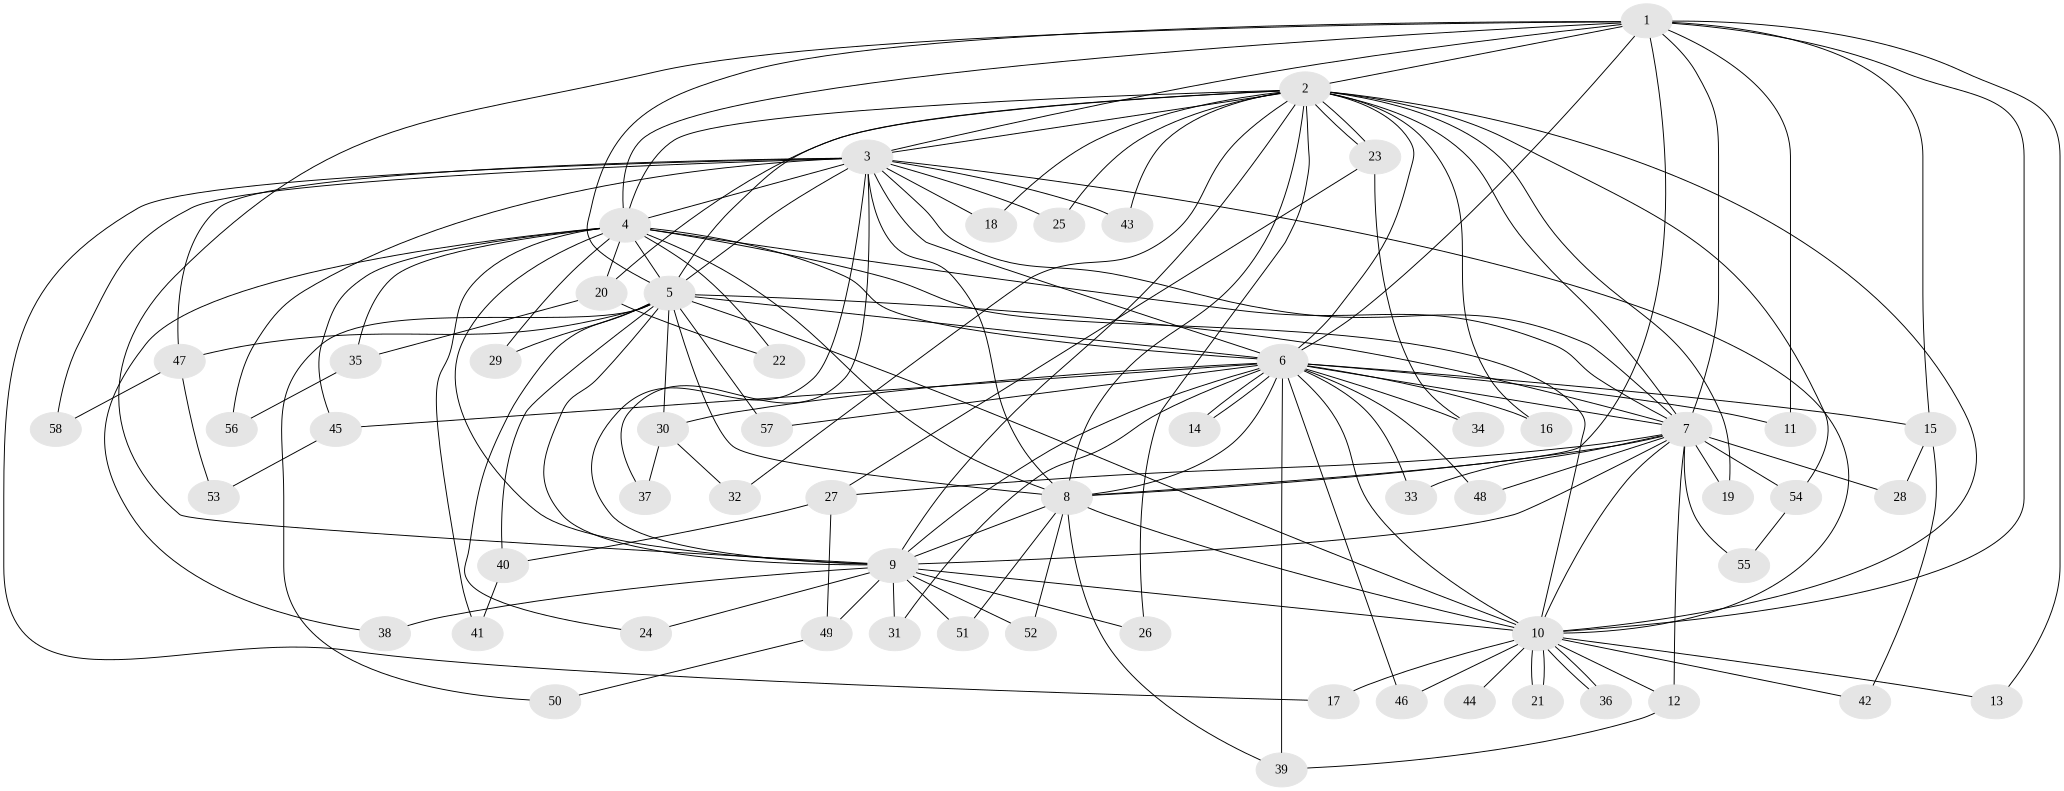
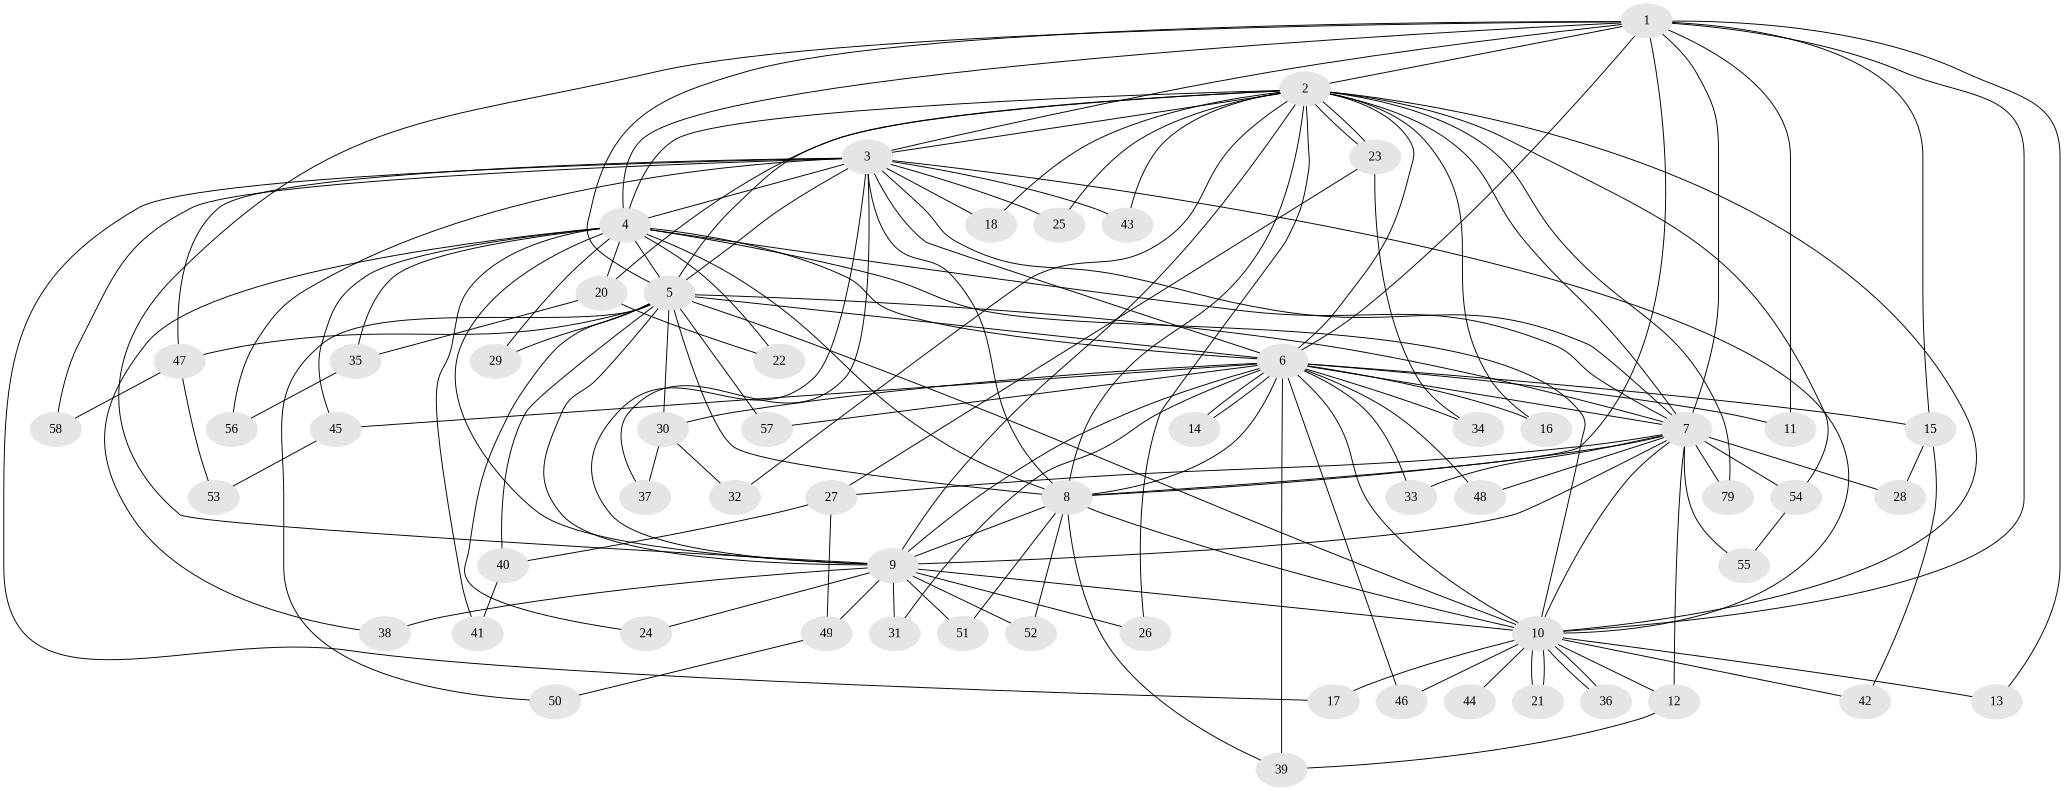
(1728, 498) -> (1728, 498)
